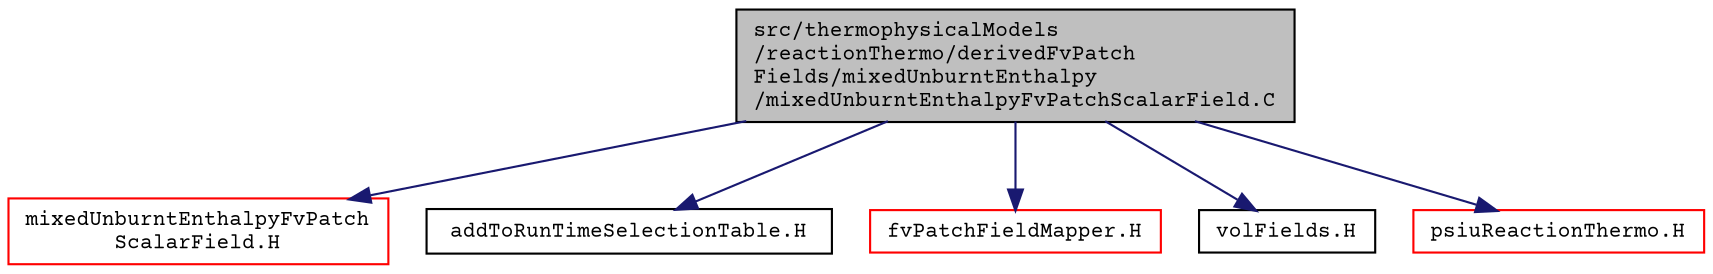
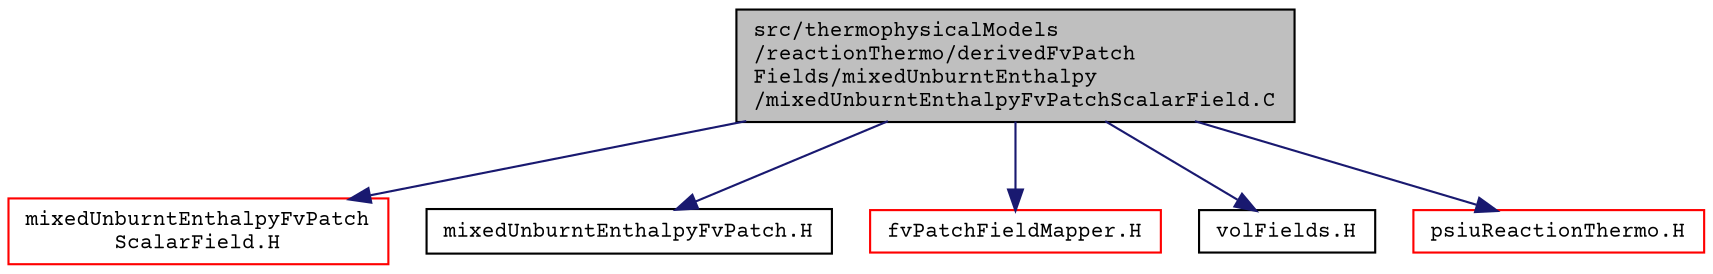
(629, 231) -> (629, 231)
